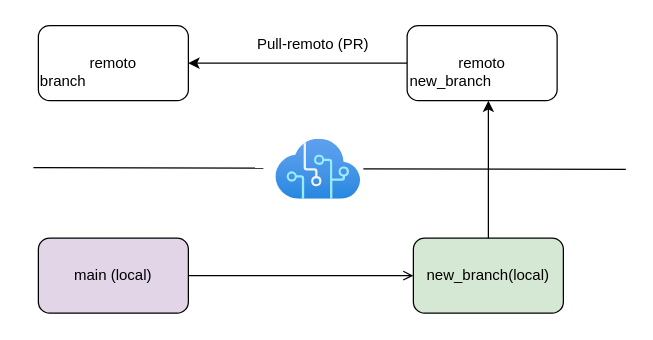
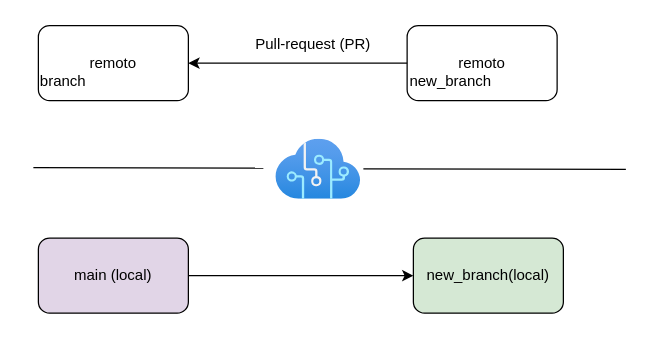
(313, 44) -> (313, 44)
(488, 174) -> none
(405, 276) -> (403, 276)
